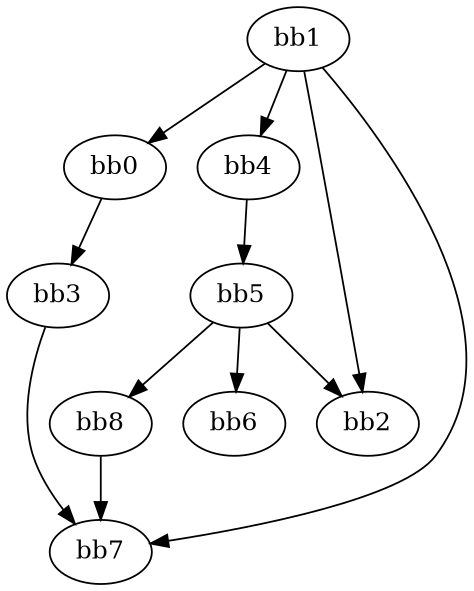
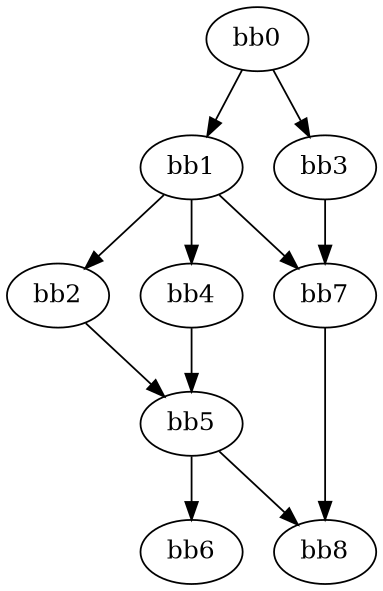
(214, 98) -> (229, 95)
(298, 353) -> (118, 354)
(101, 479) -> (325, 415)
